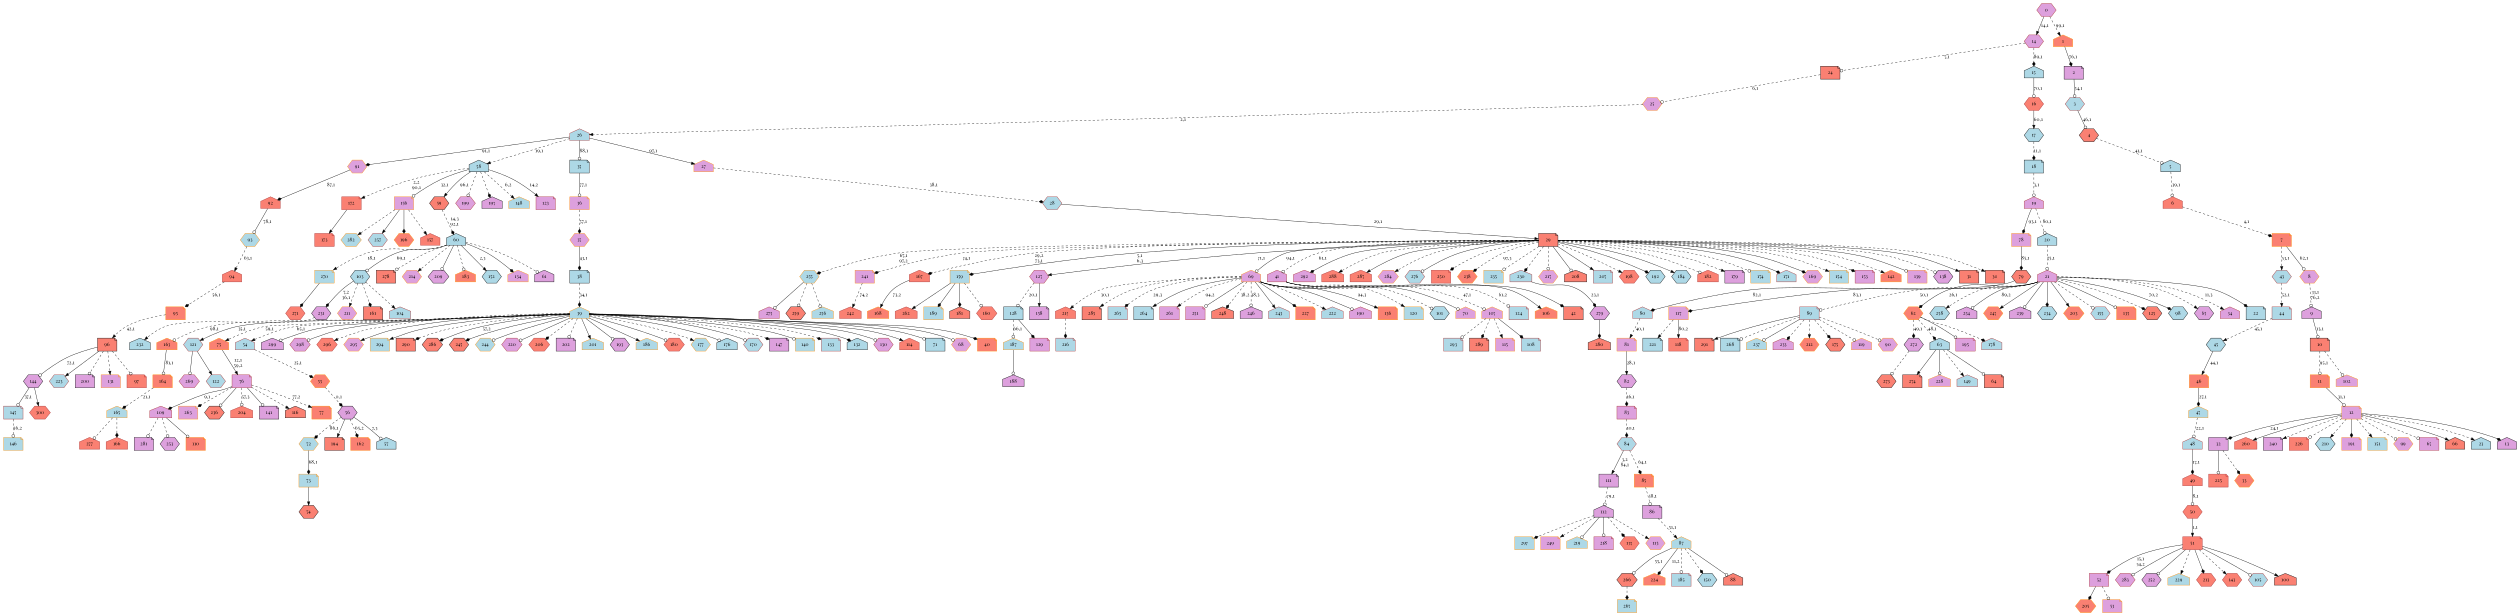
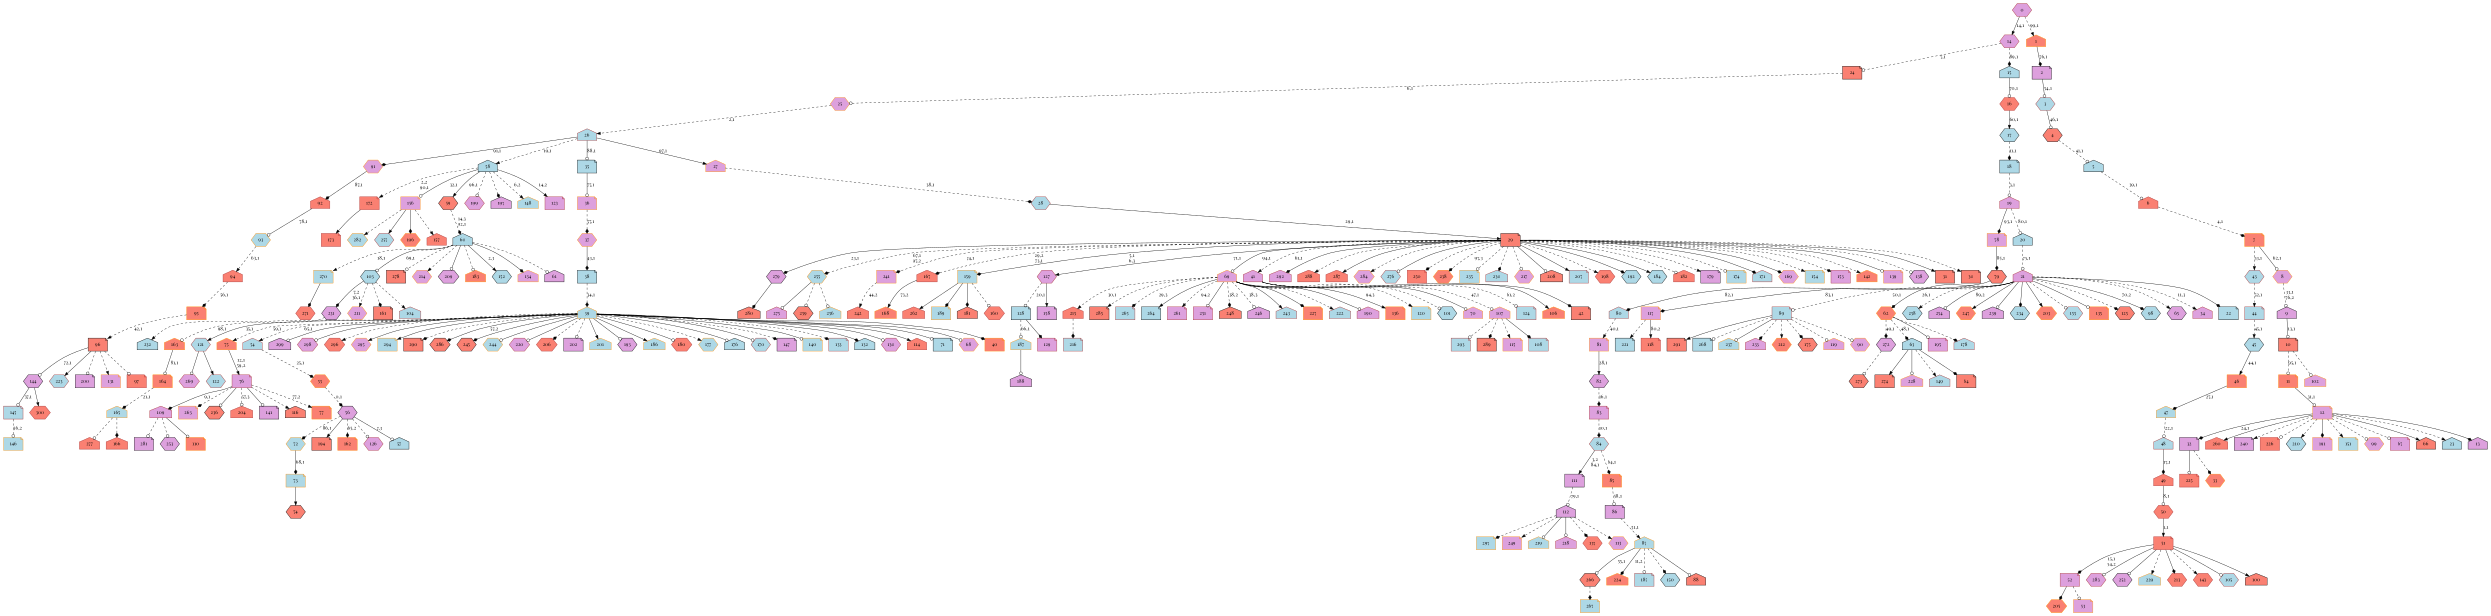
(1409, 243) -> (1378, 243)
(1565, 285) -> (1089, 244)
(864, 295) -> (873, 295)
(1965, 362) -> (1936, 361)
none -> (373, 444)
(1604, 543) -> (1566, 543)
